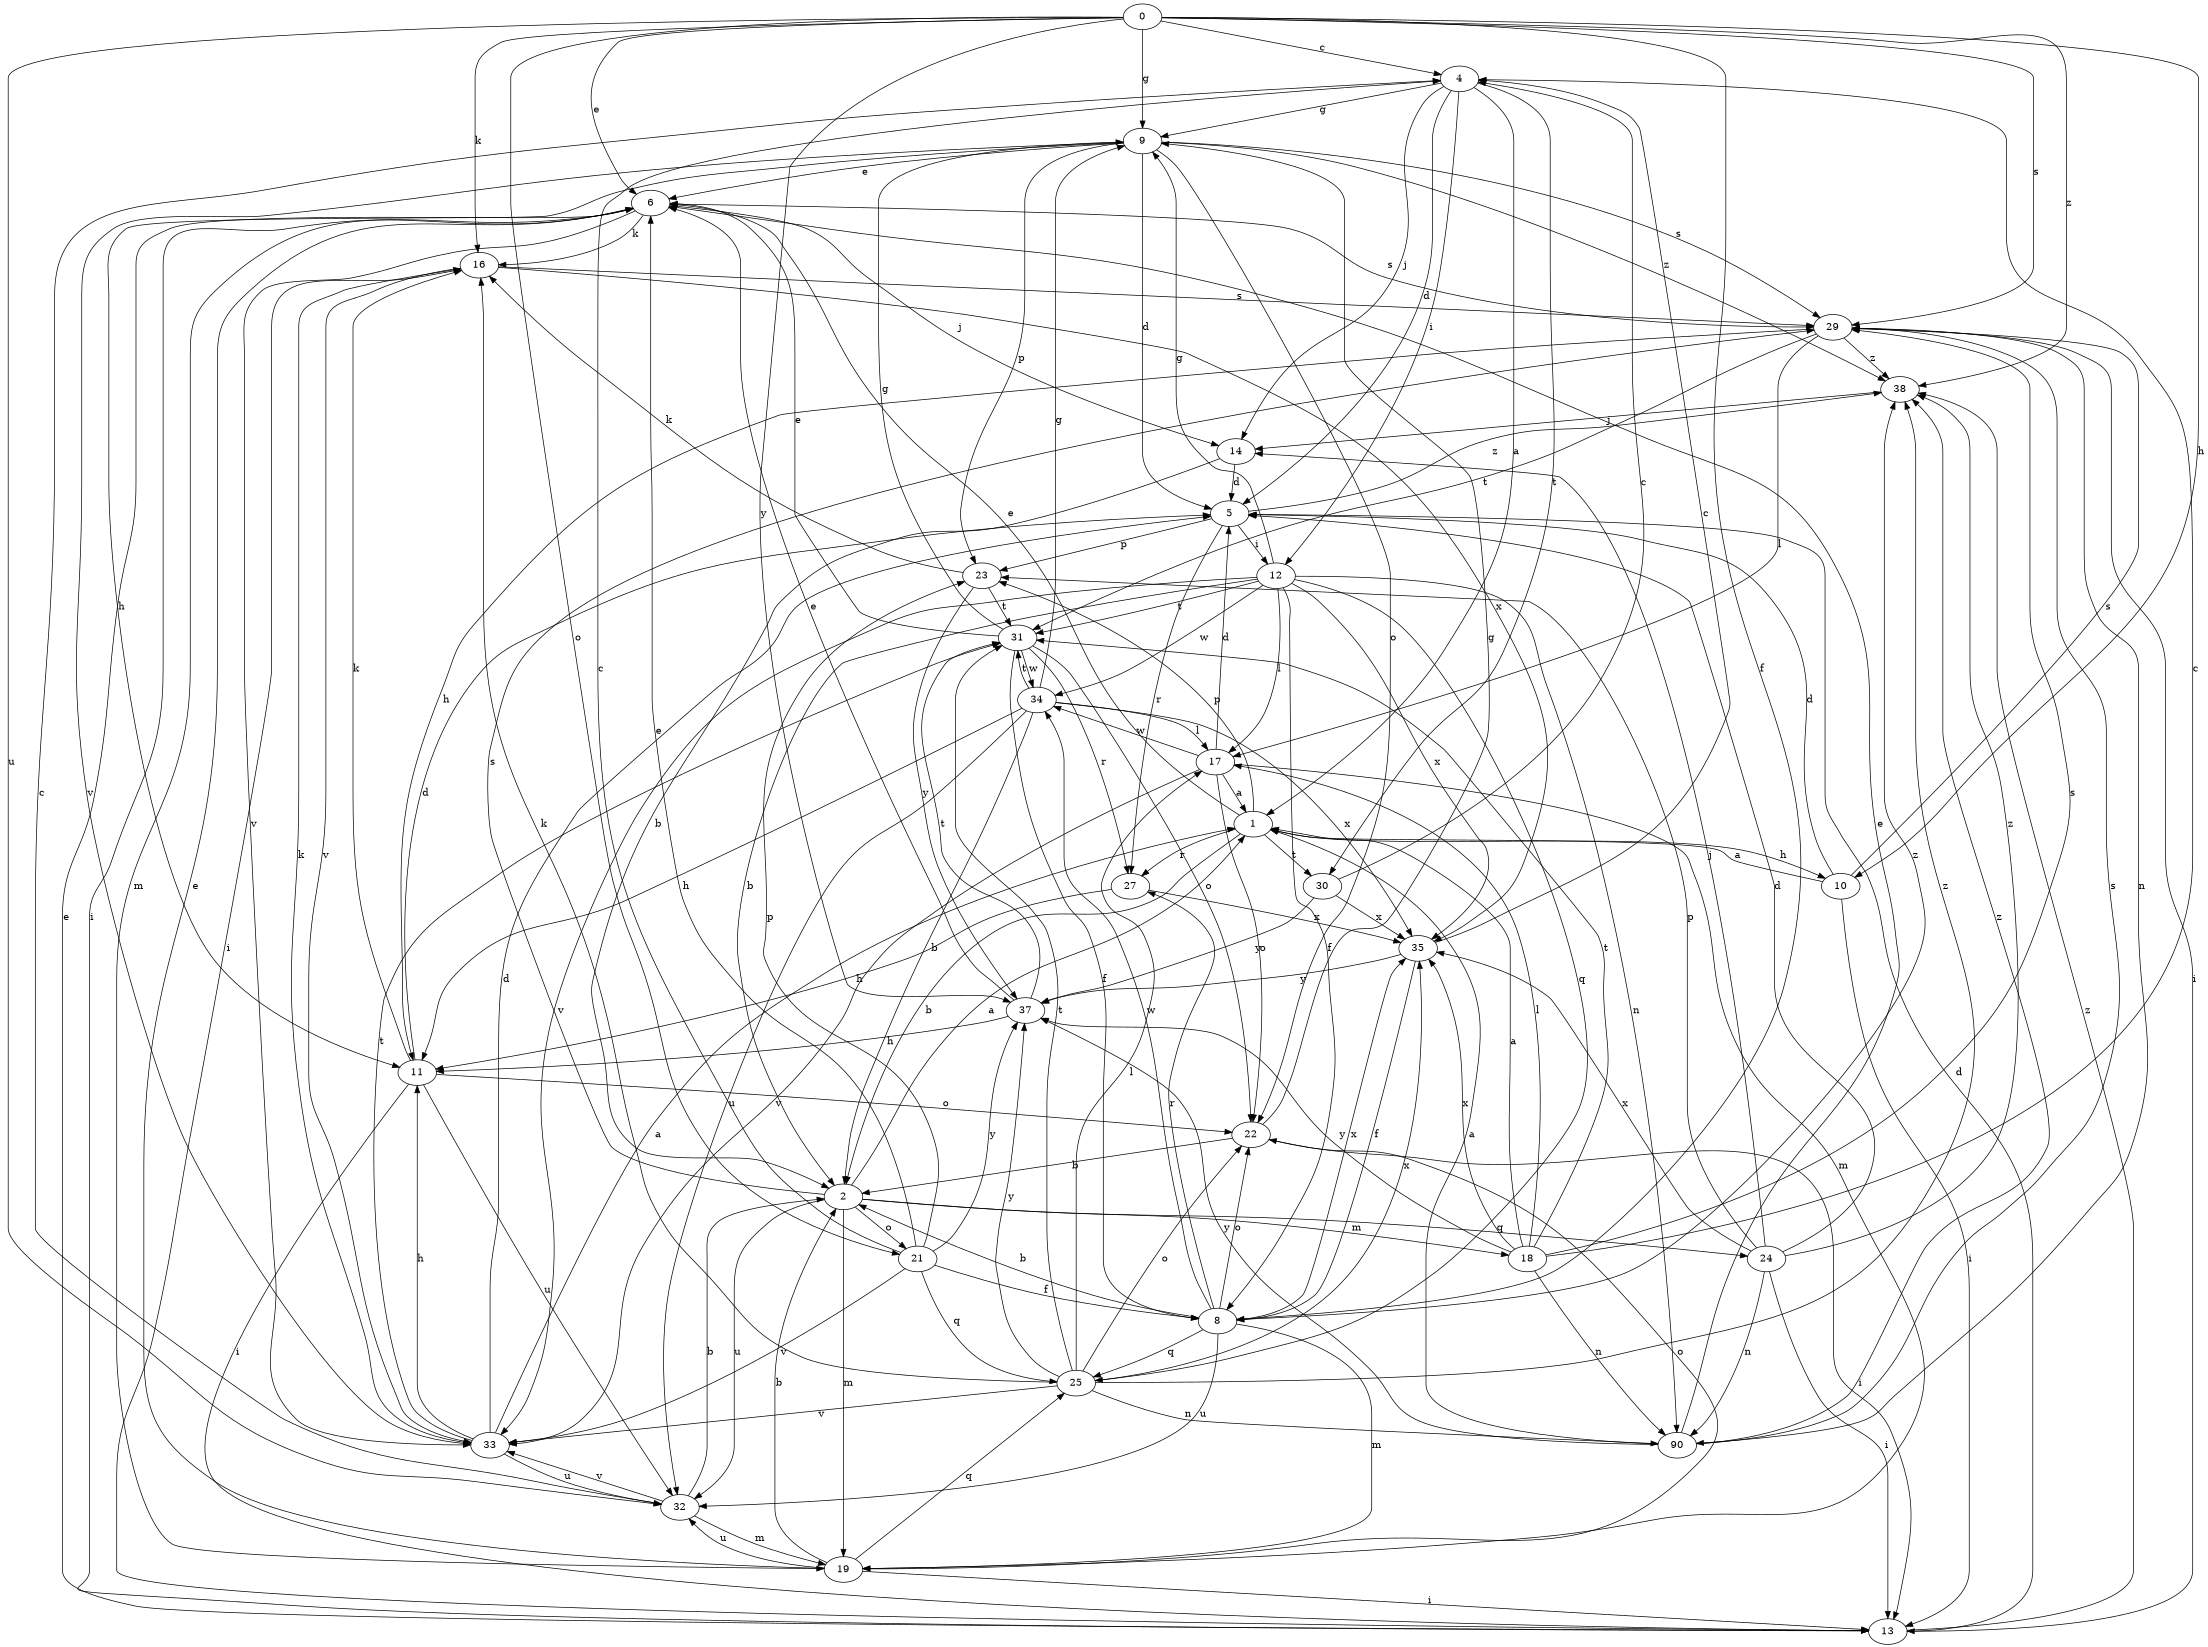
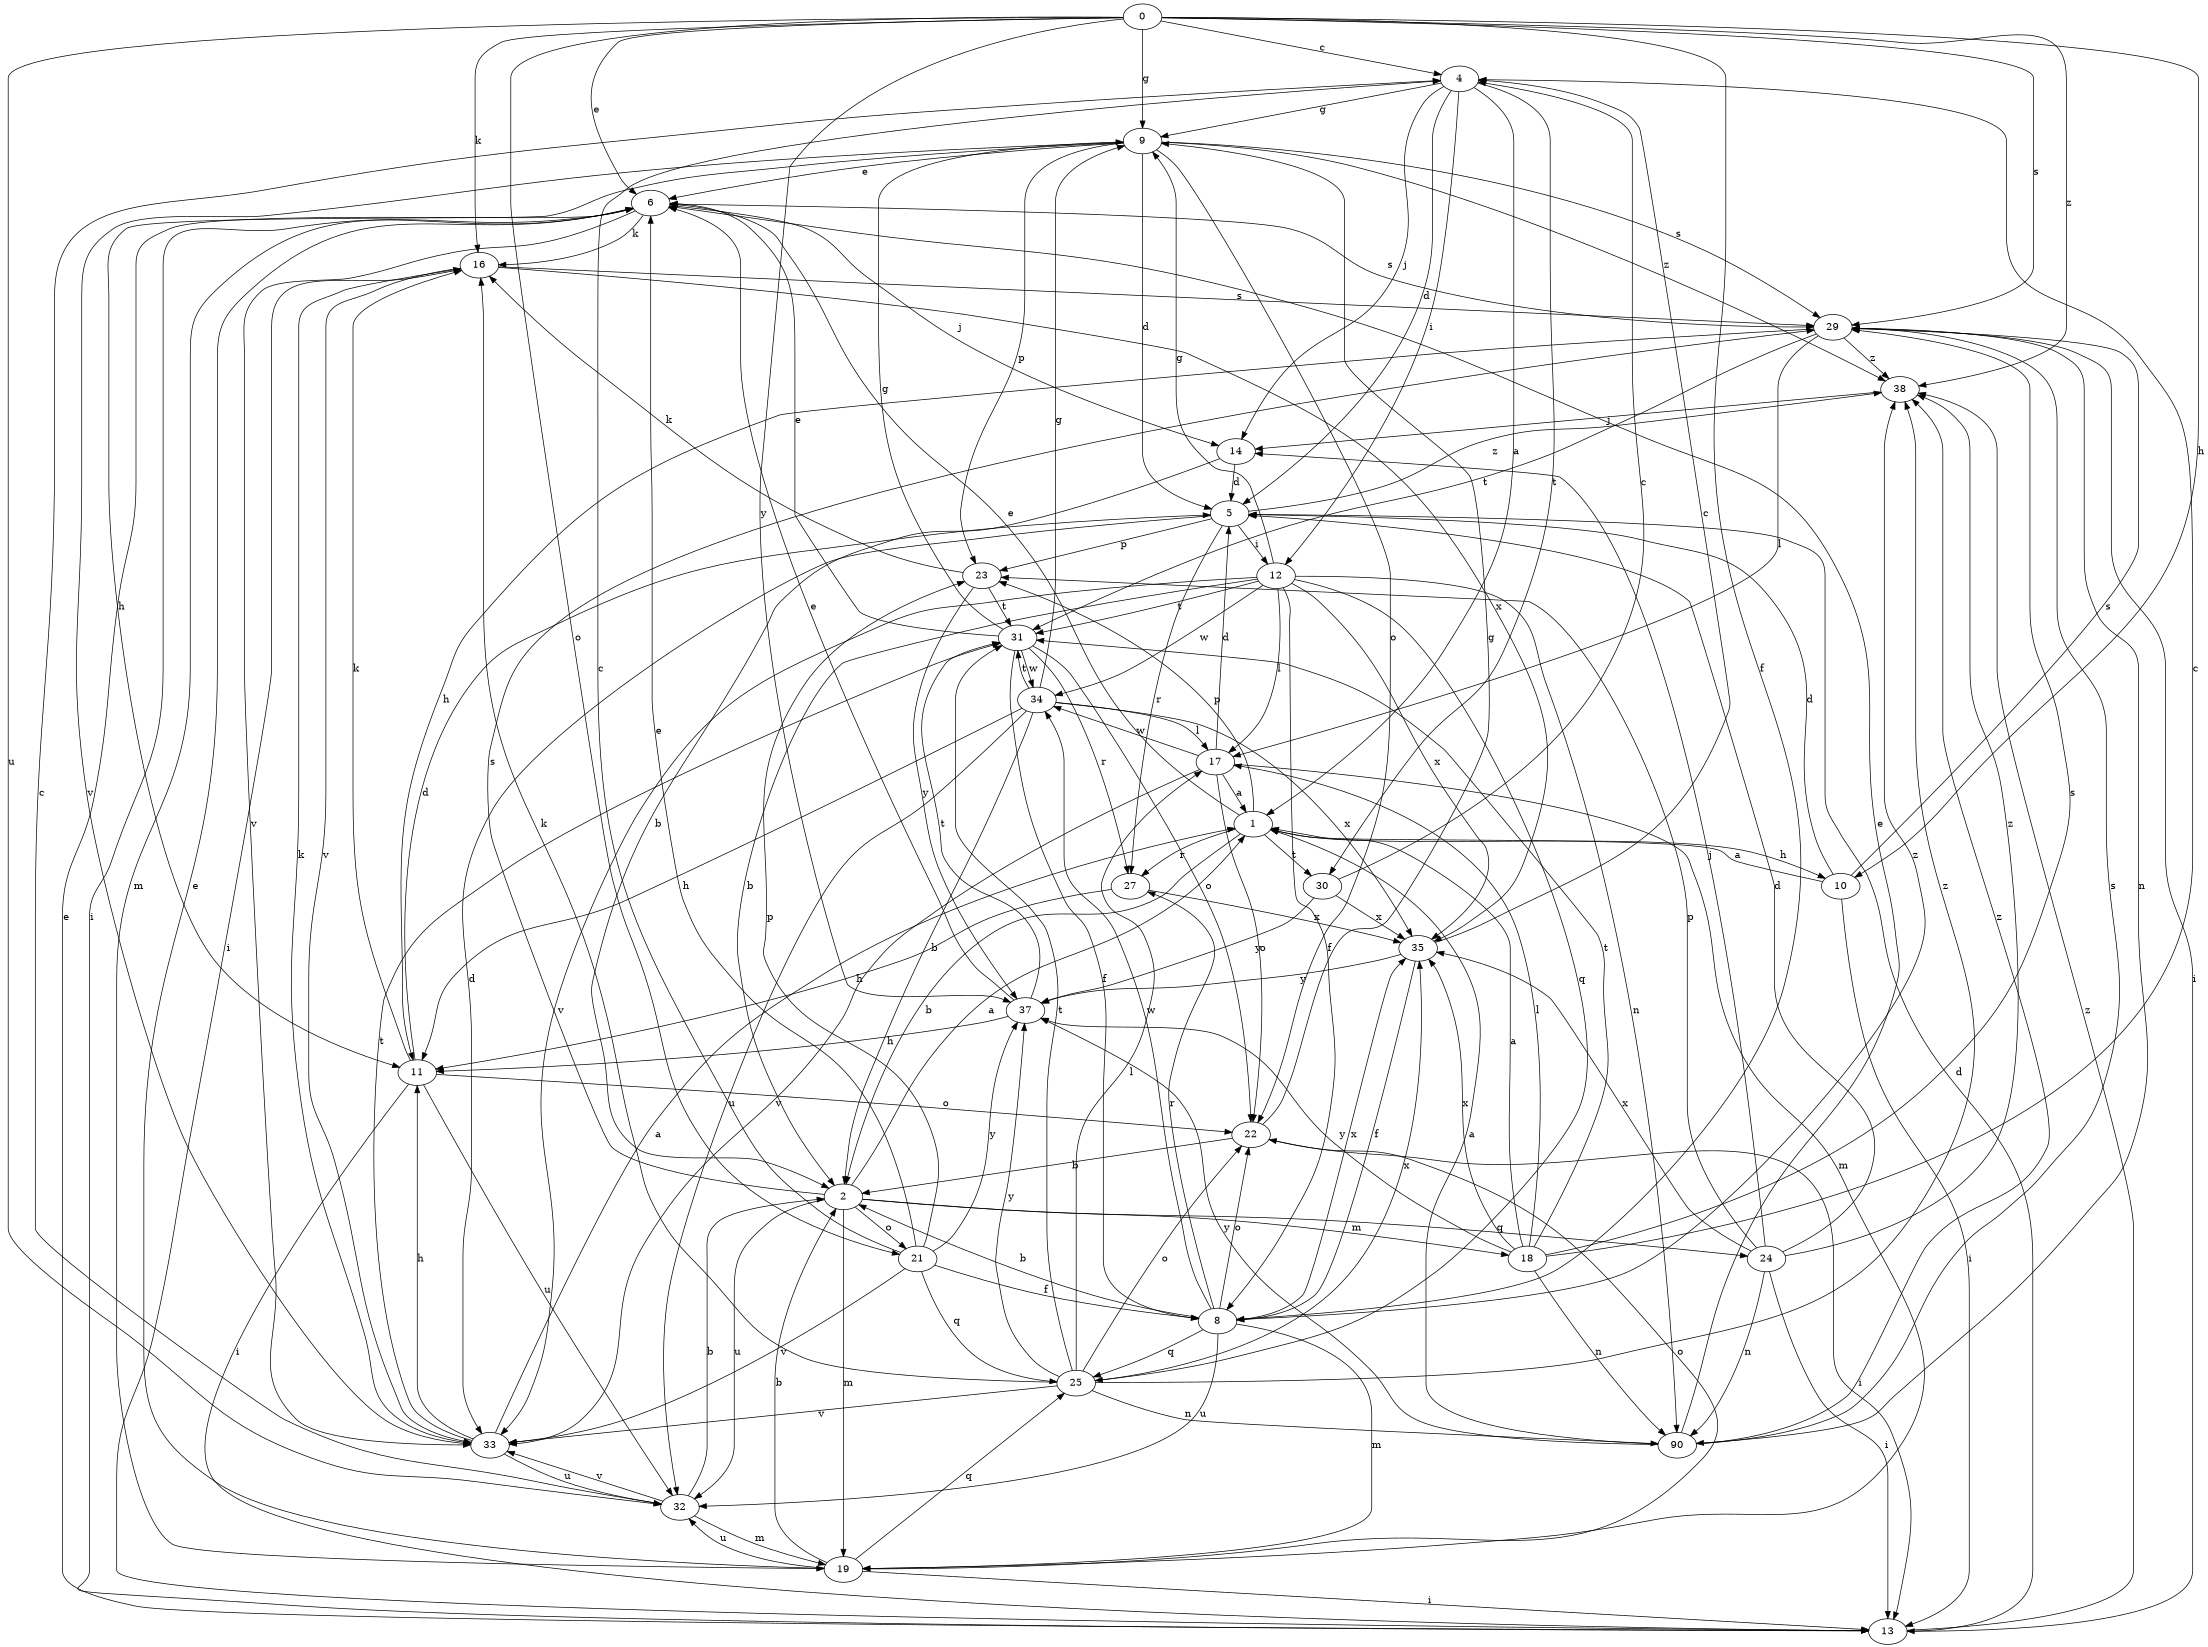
(582, 807) -> (552, 743)
